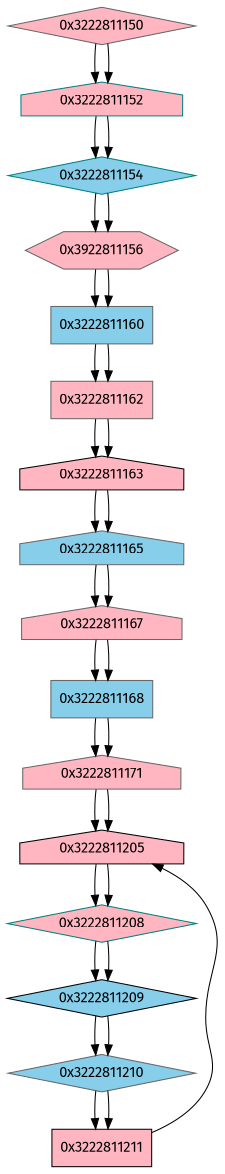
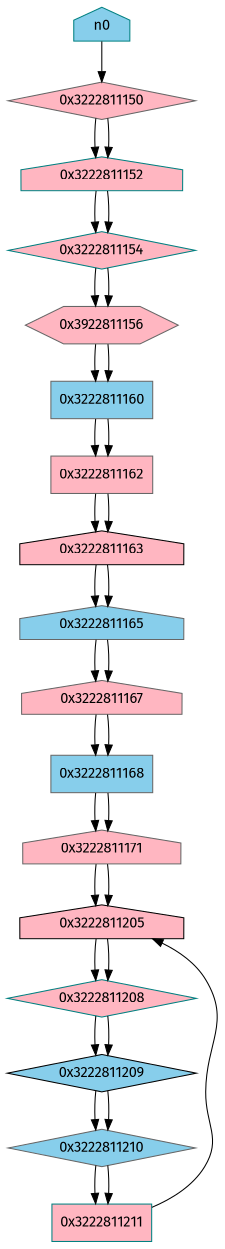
none -> (102, 26)
(102, 176) -> (102, 250)
(102, 1148) -> (102, 1223)
